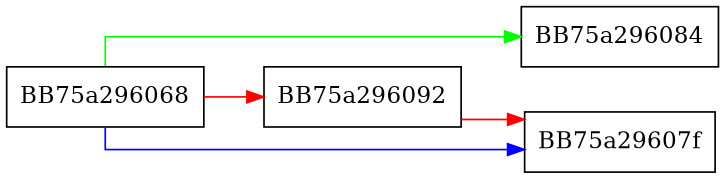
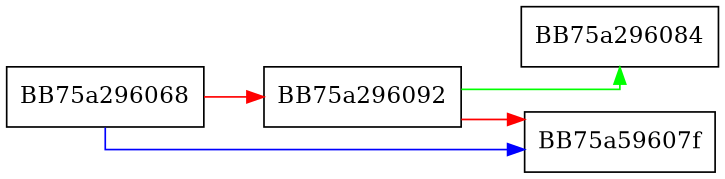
(290, 37) -> (543, 89)
(620, 142) -> (620, 142)
